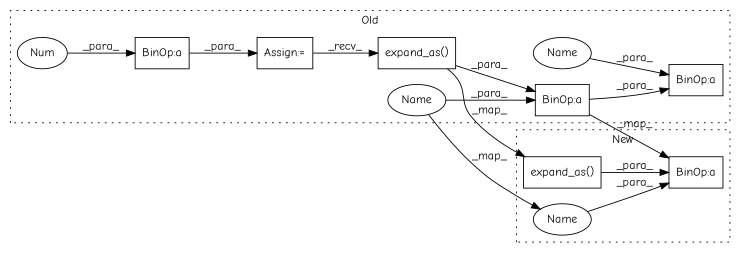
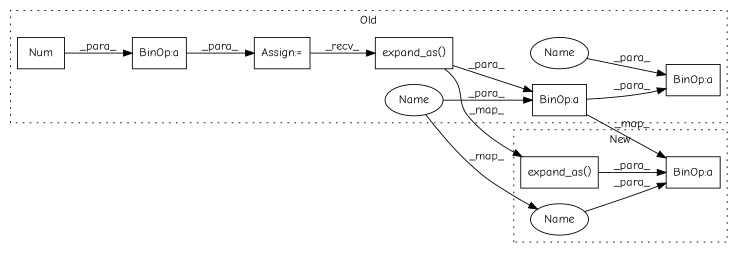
(42, 53) -> (41, 53)
